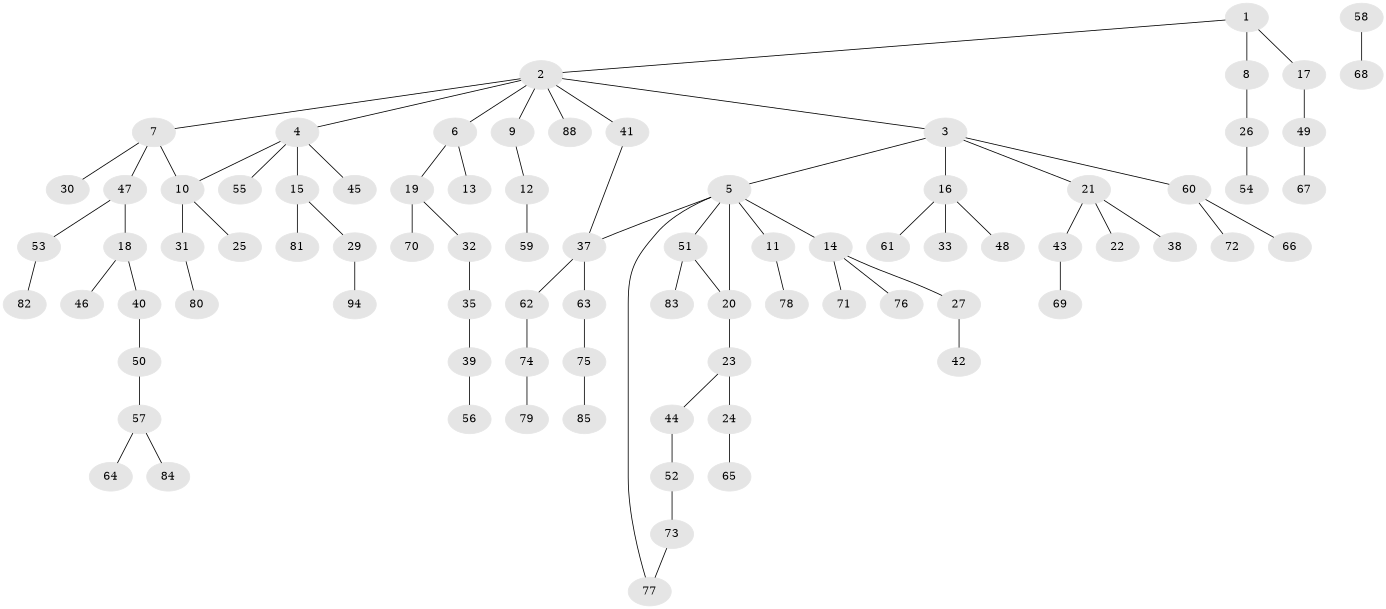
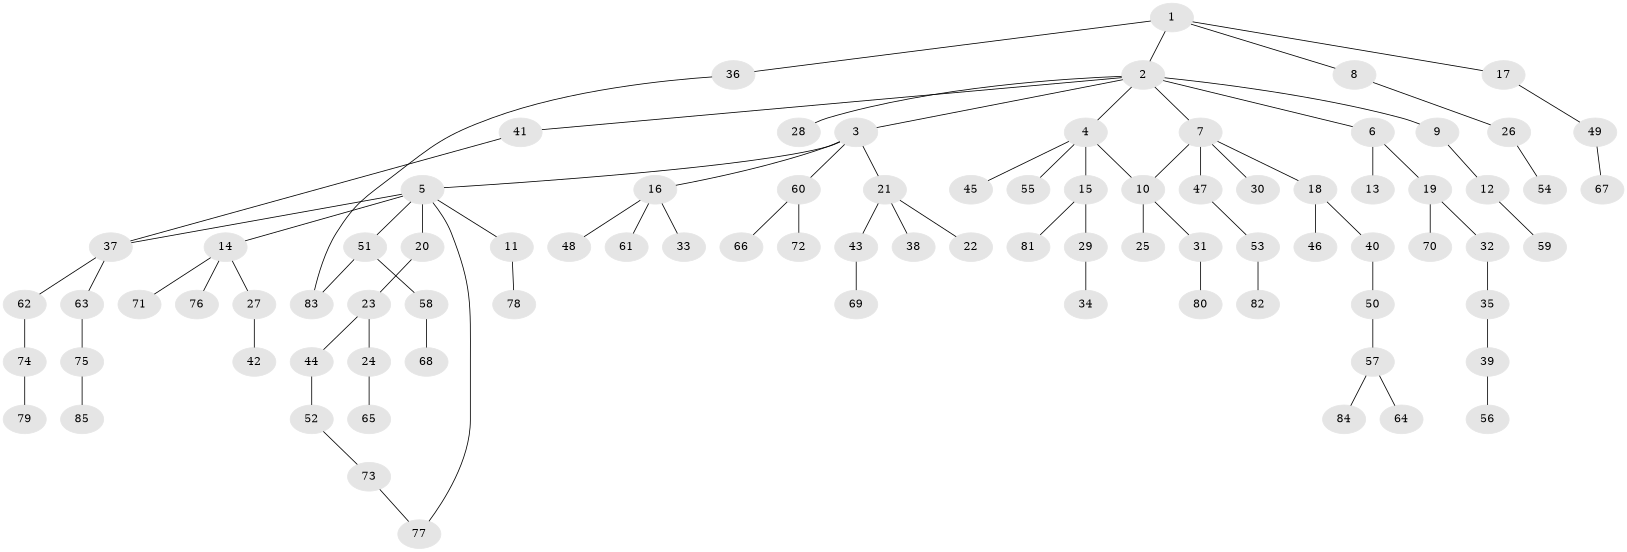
none -> (733, 75)
(570, 132) -> (799, 132)
(125, 219) -> (1258, 161)
(708, 276) -> (392, 273)
(355, 305) -> (1086, 305)
